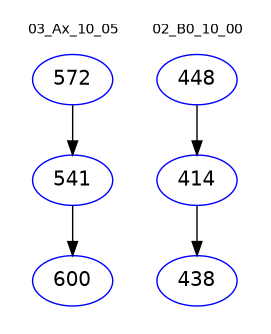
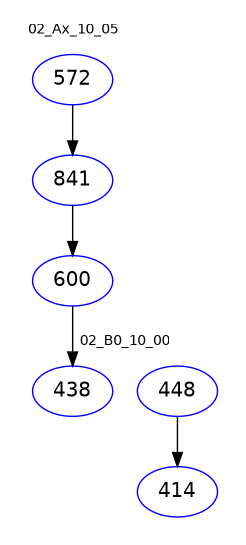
(73, 30) -> (73, 30)
(73, 180) -> (73, 180)
(197, 224) -> (73, 337)
